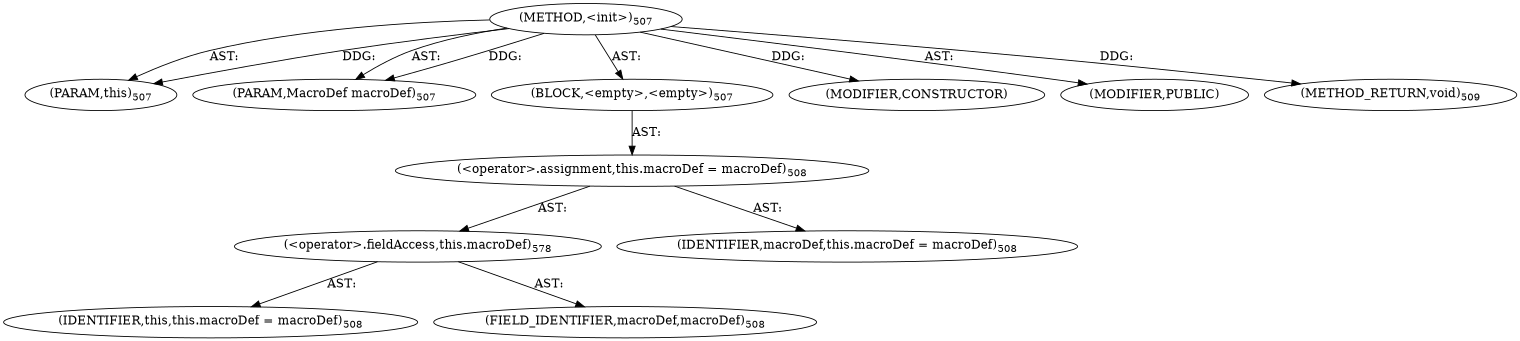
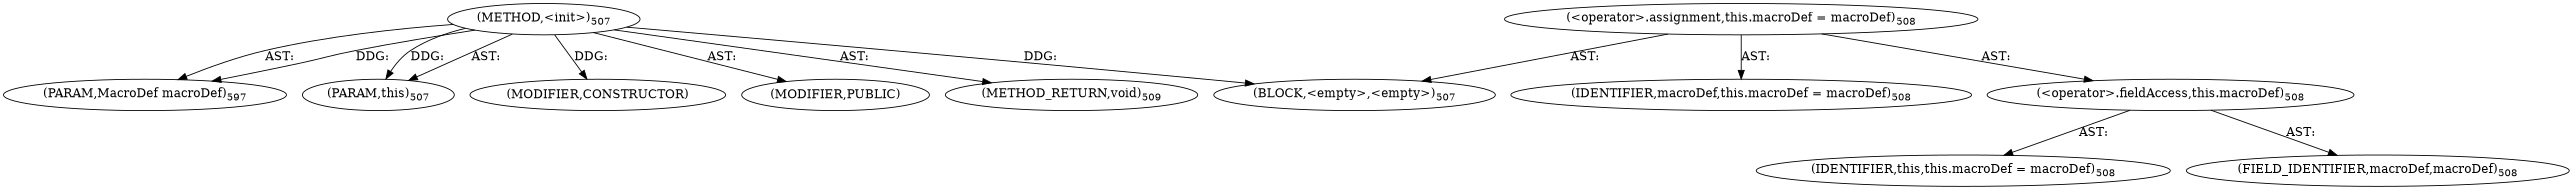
(629, 57) -> (1042, 57)
(1118, 57) -> (856, 57)
(426, 94) -> (237, 94)
(632, 128) -> (1549, 57)
(542, 245) -> (2295, 94)
